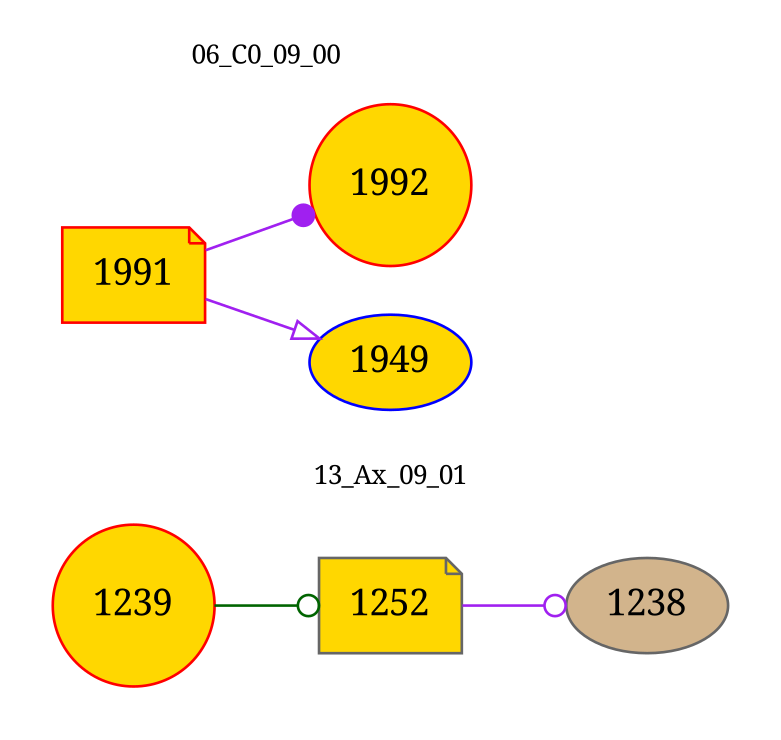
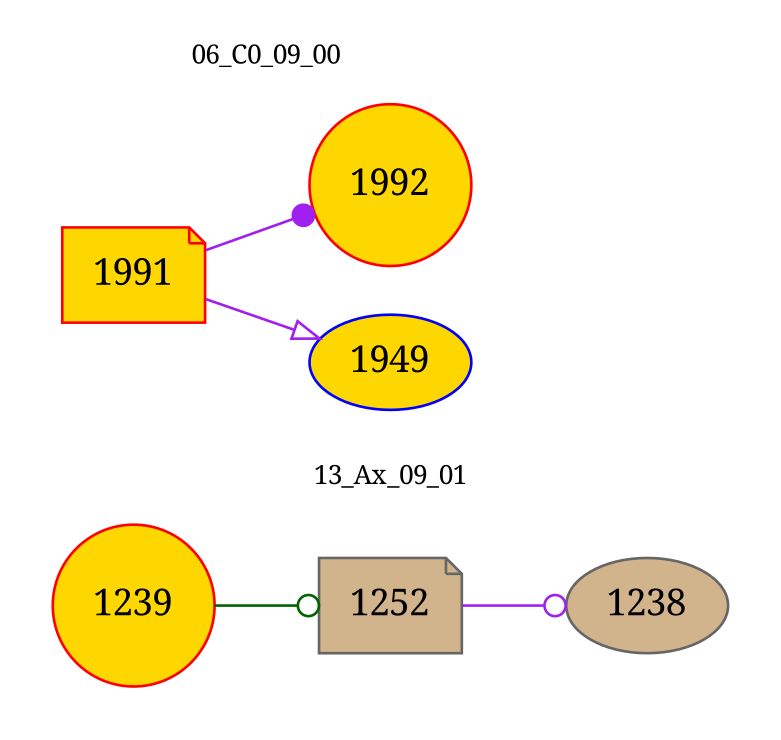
(390, 606) -> (390, 606)
